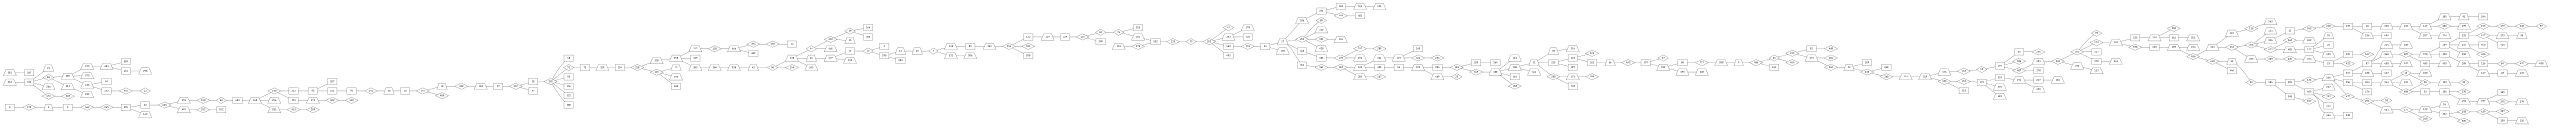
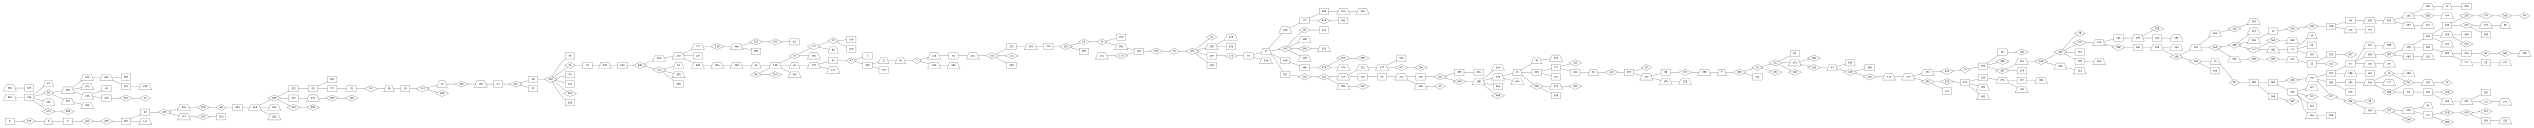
none -> (1324, 30)
(1820, 49) -> (1785, 68)
(762, 68) -> (765, 65)
(569, 96) -> (570, 93)
(283, 110) -> (284, 103)
